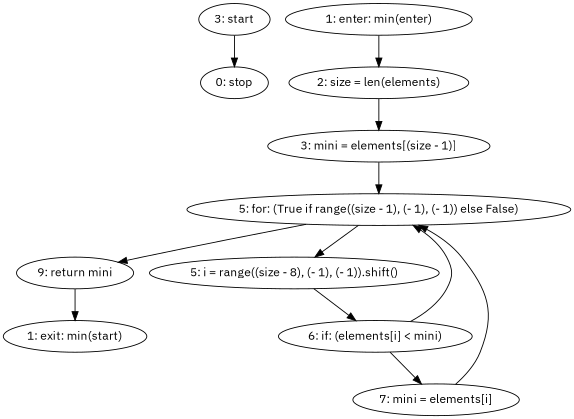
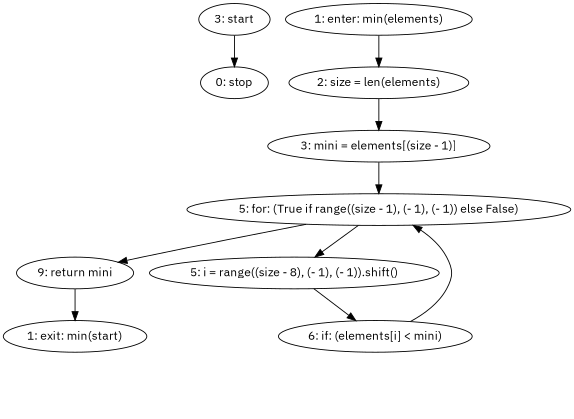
(379, 19) -> (379, 19)
(436, 400) -> none
